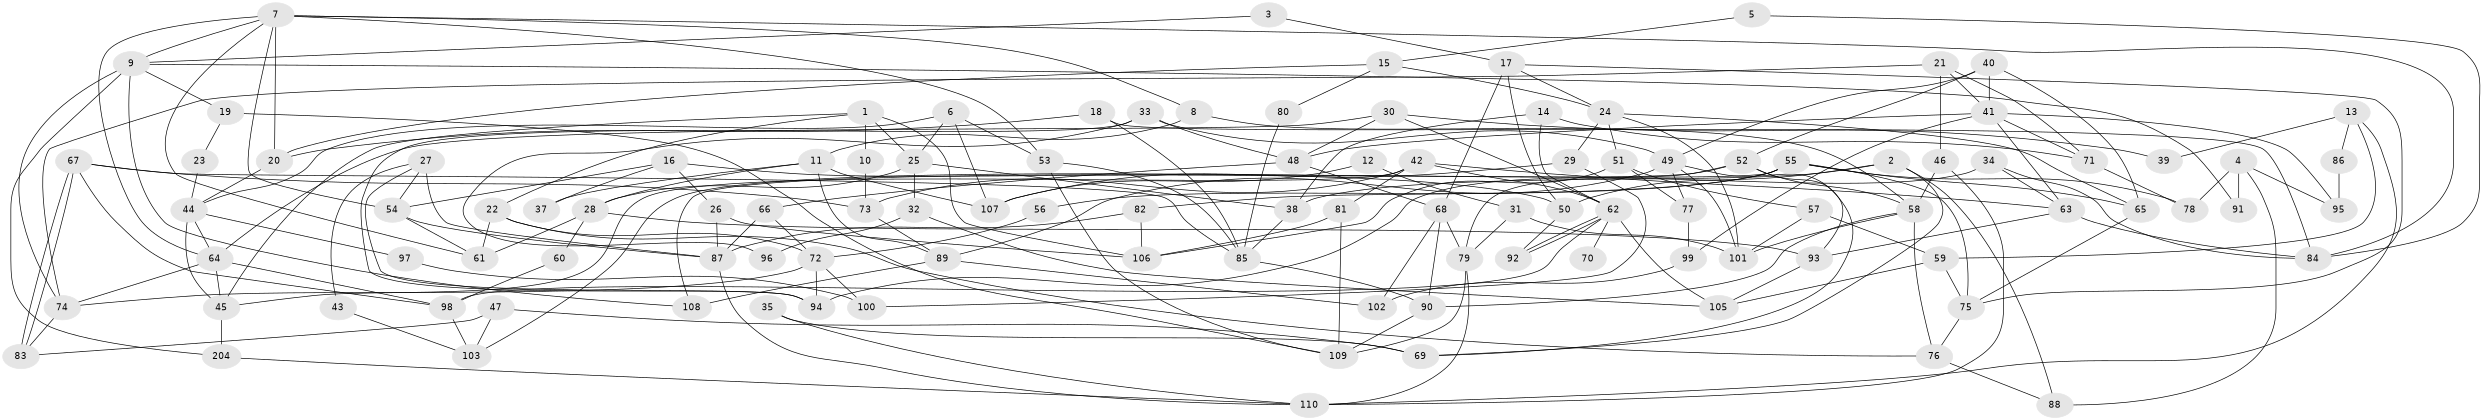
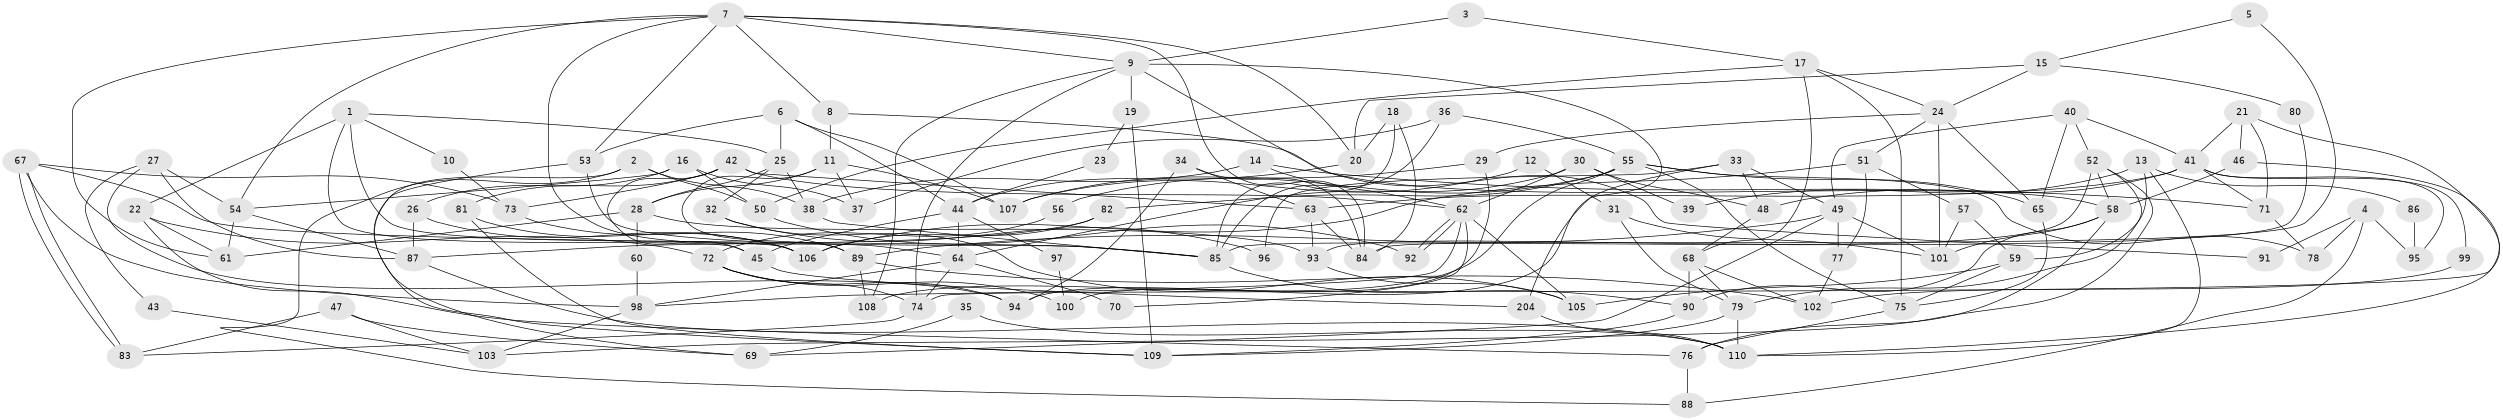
none -> (1445, 113)
(765, 210) -> none
(1688, 235) -> (1826, 283)
(218, 283) -> (1039, 281)
